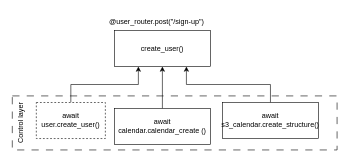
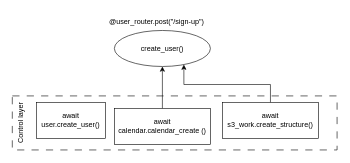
(162, 48) -> (162, 48)
(110, 84) -> none
(71, 120) -> (71, 120)
(270, 120) -> (270, 120)
